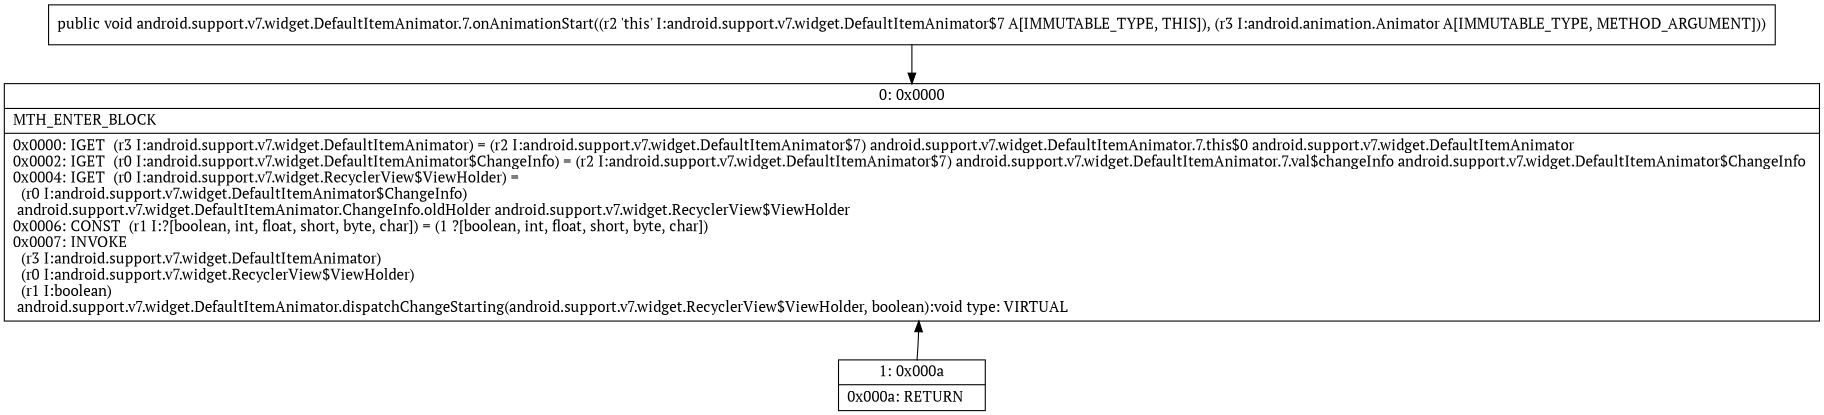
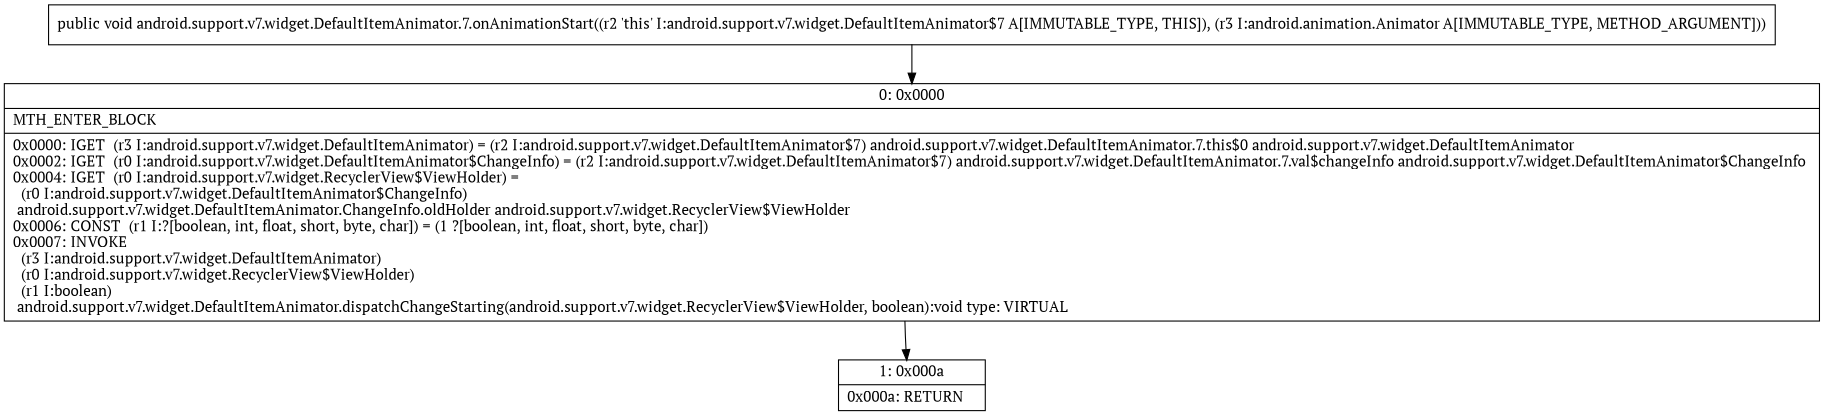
(918, 346) -> (905, 335)
